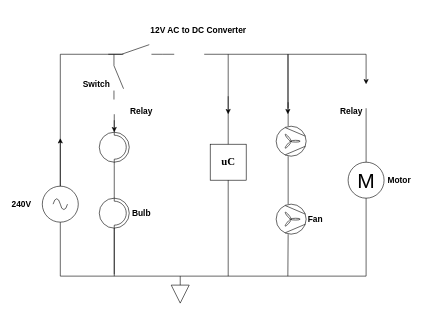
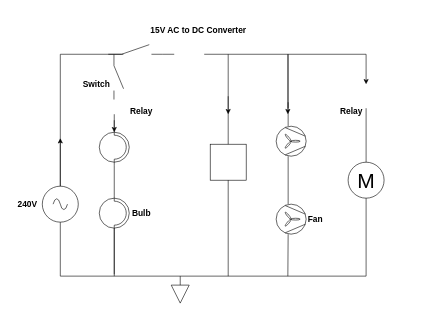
(199, 30) -> (199, 30)
(228, 162) -> none
(399, 180) -> none
(21, 204) -> (27, 204)
